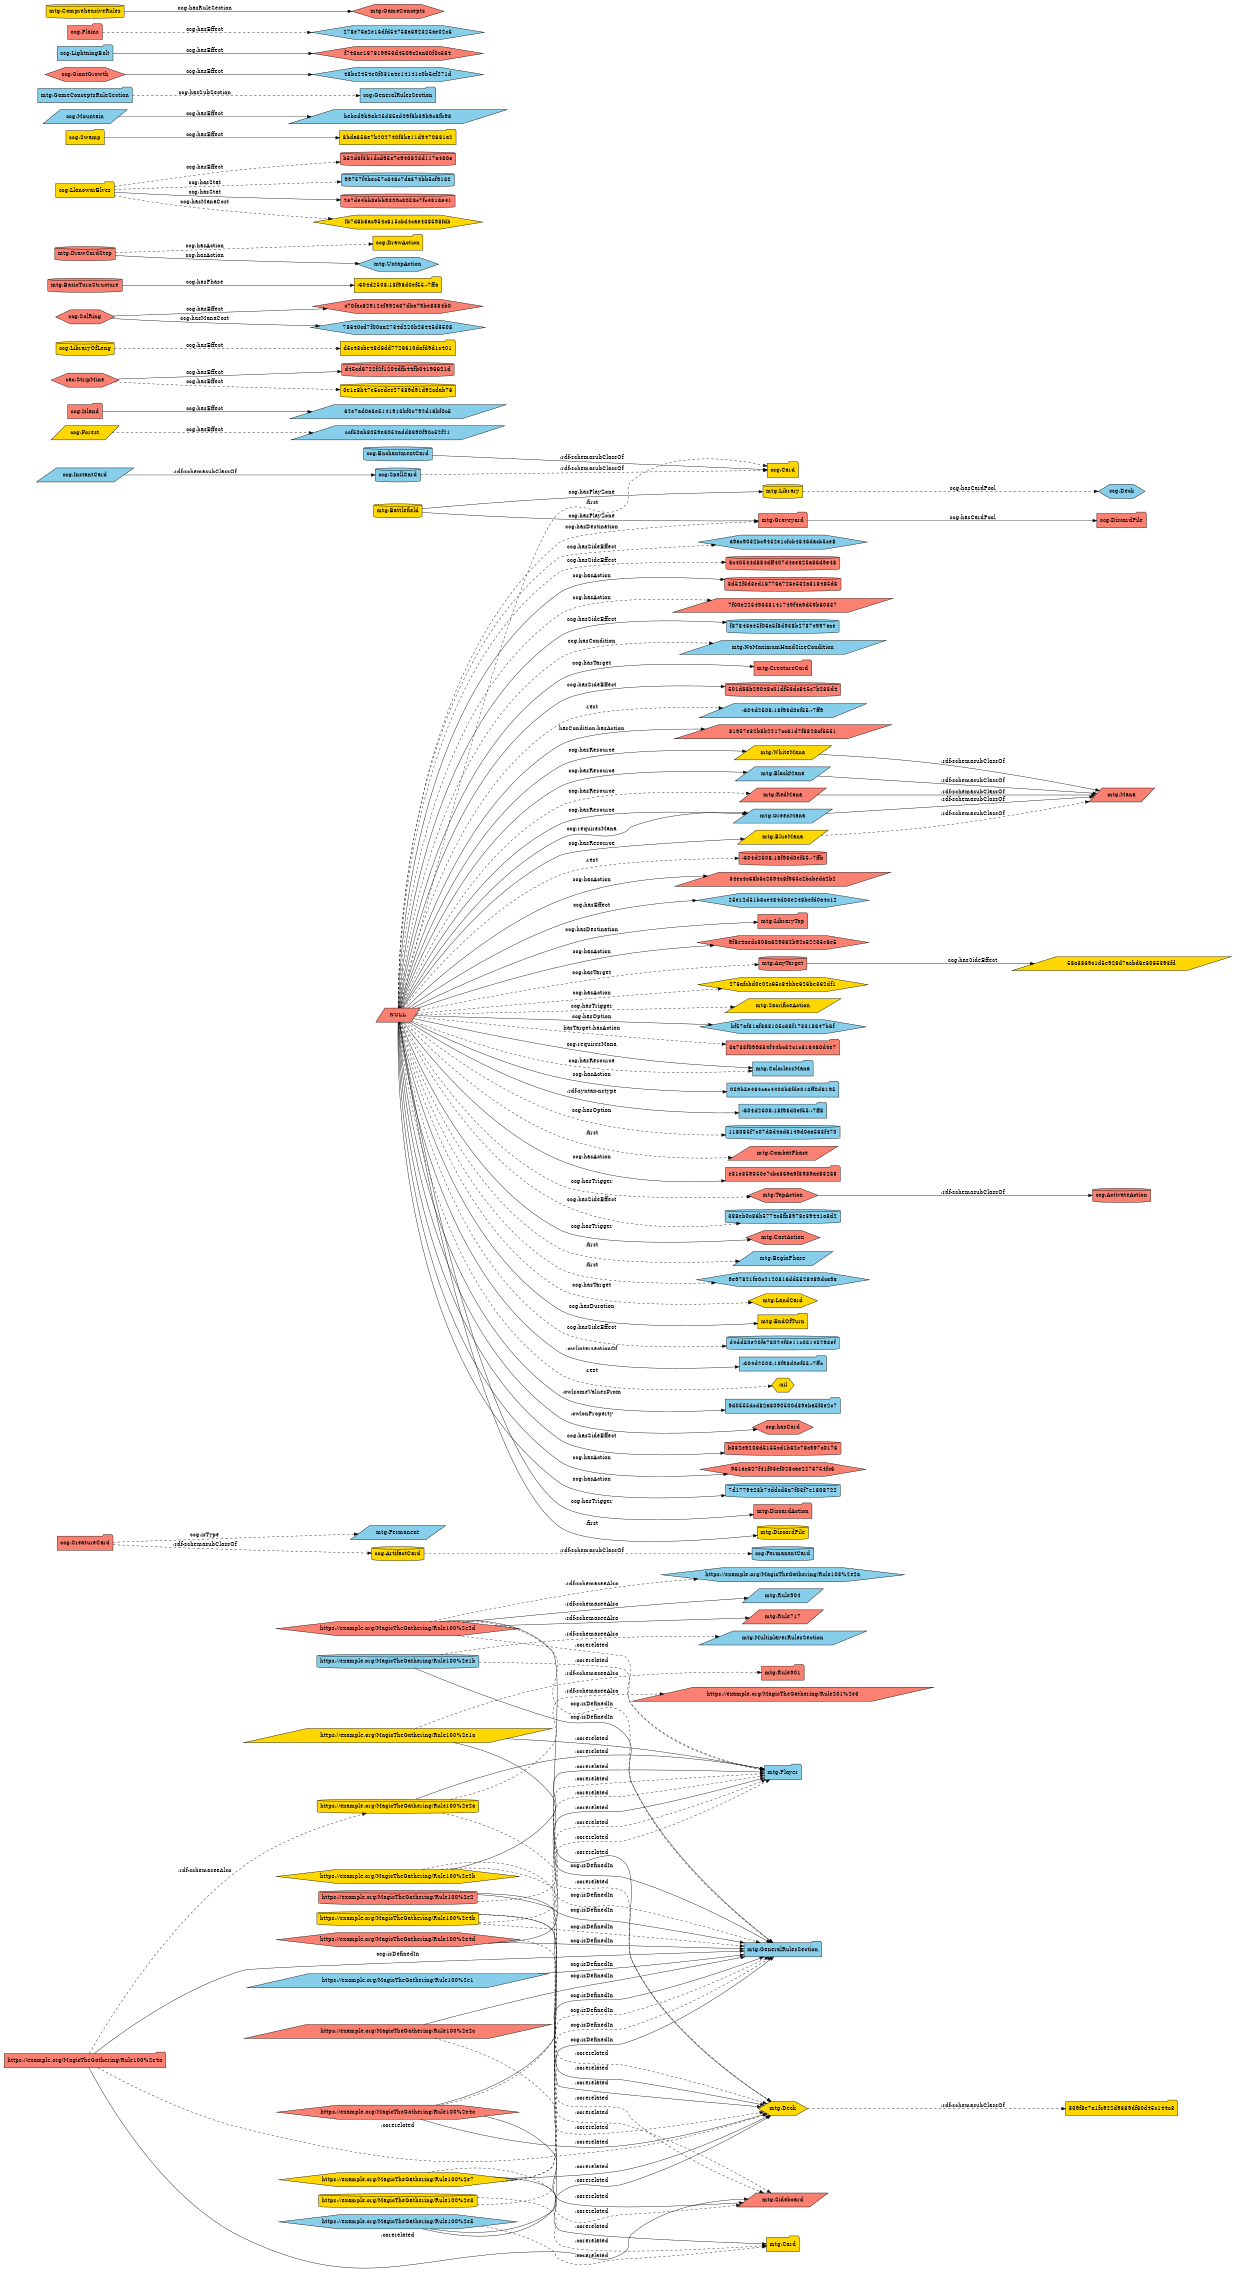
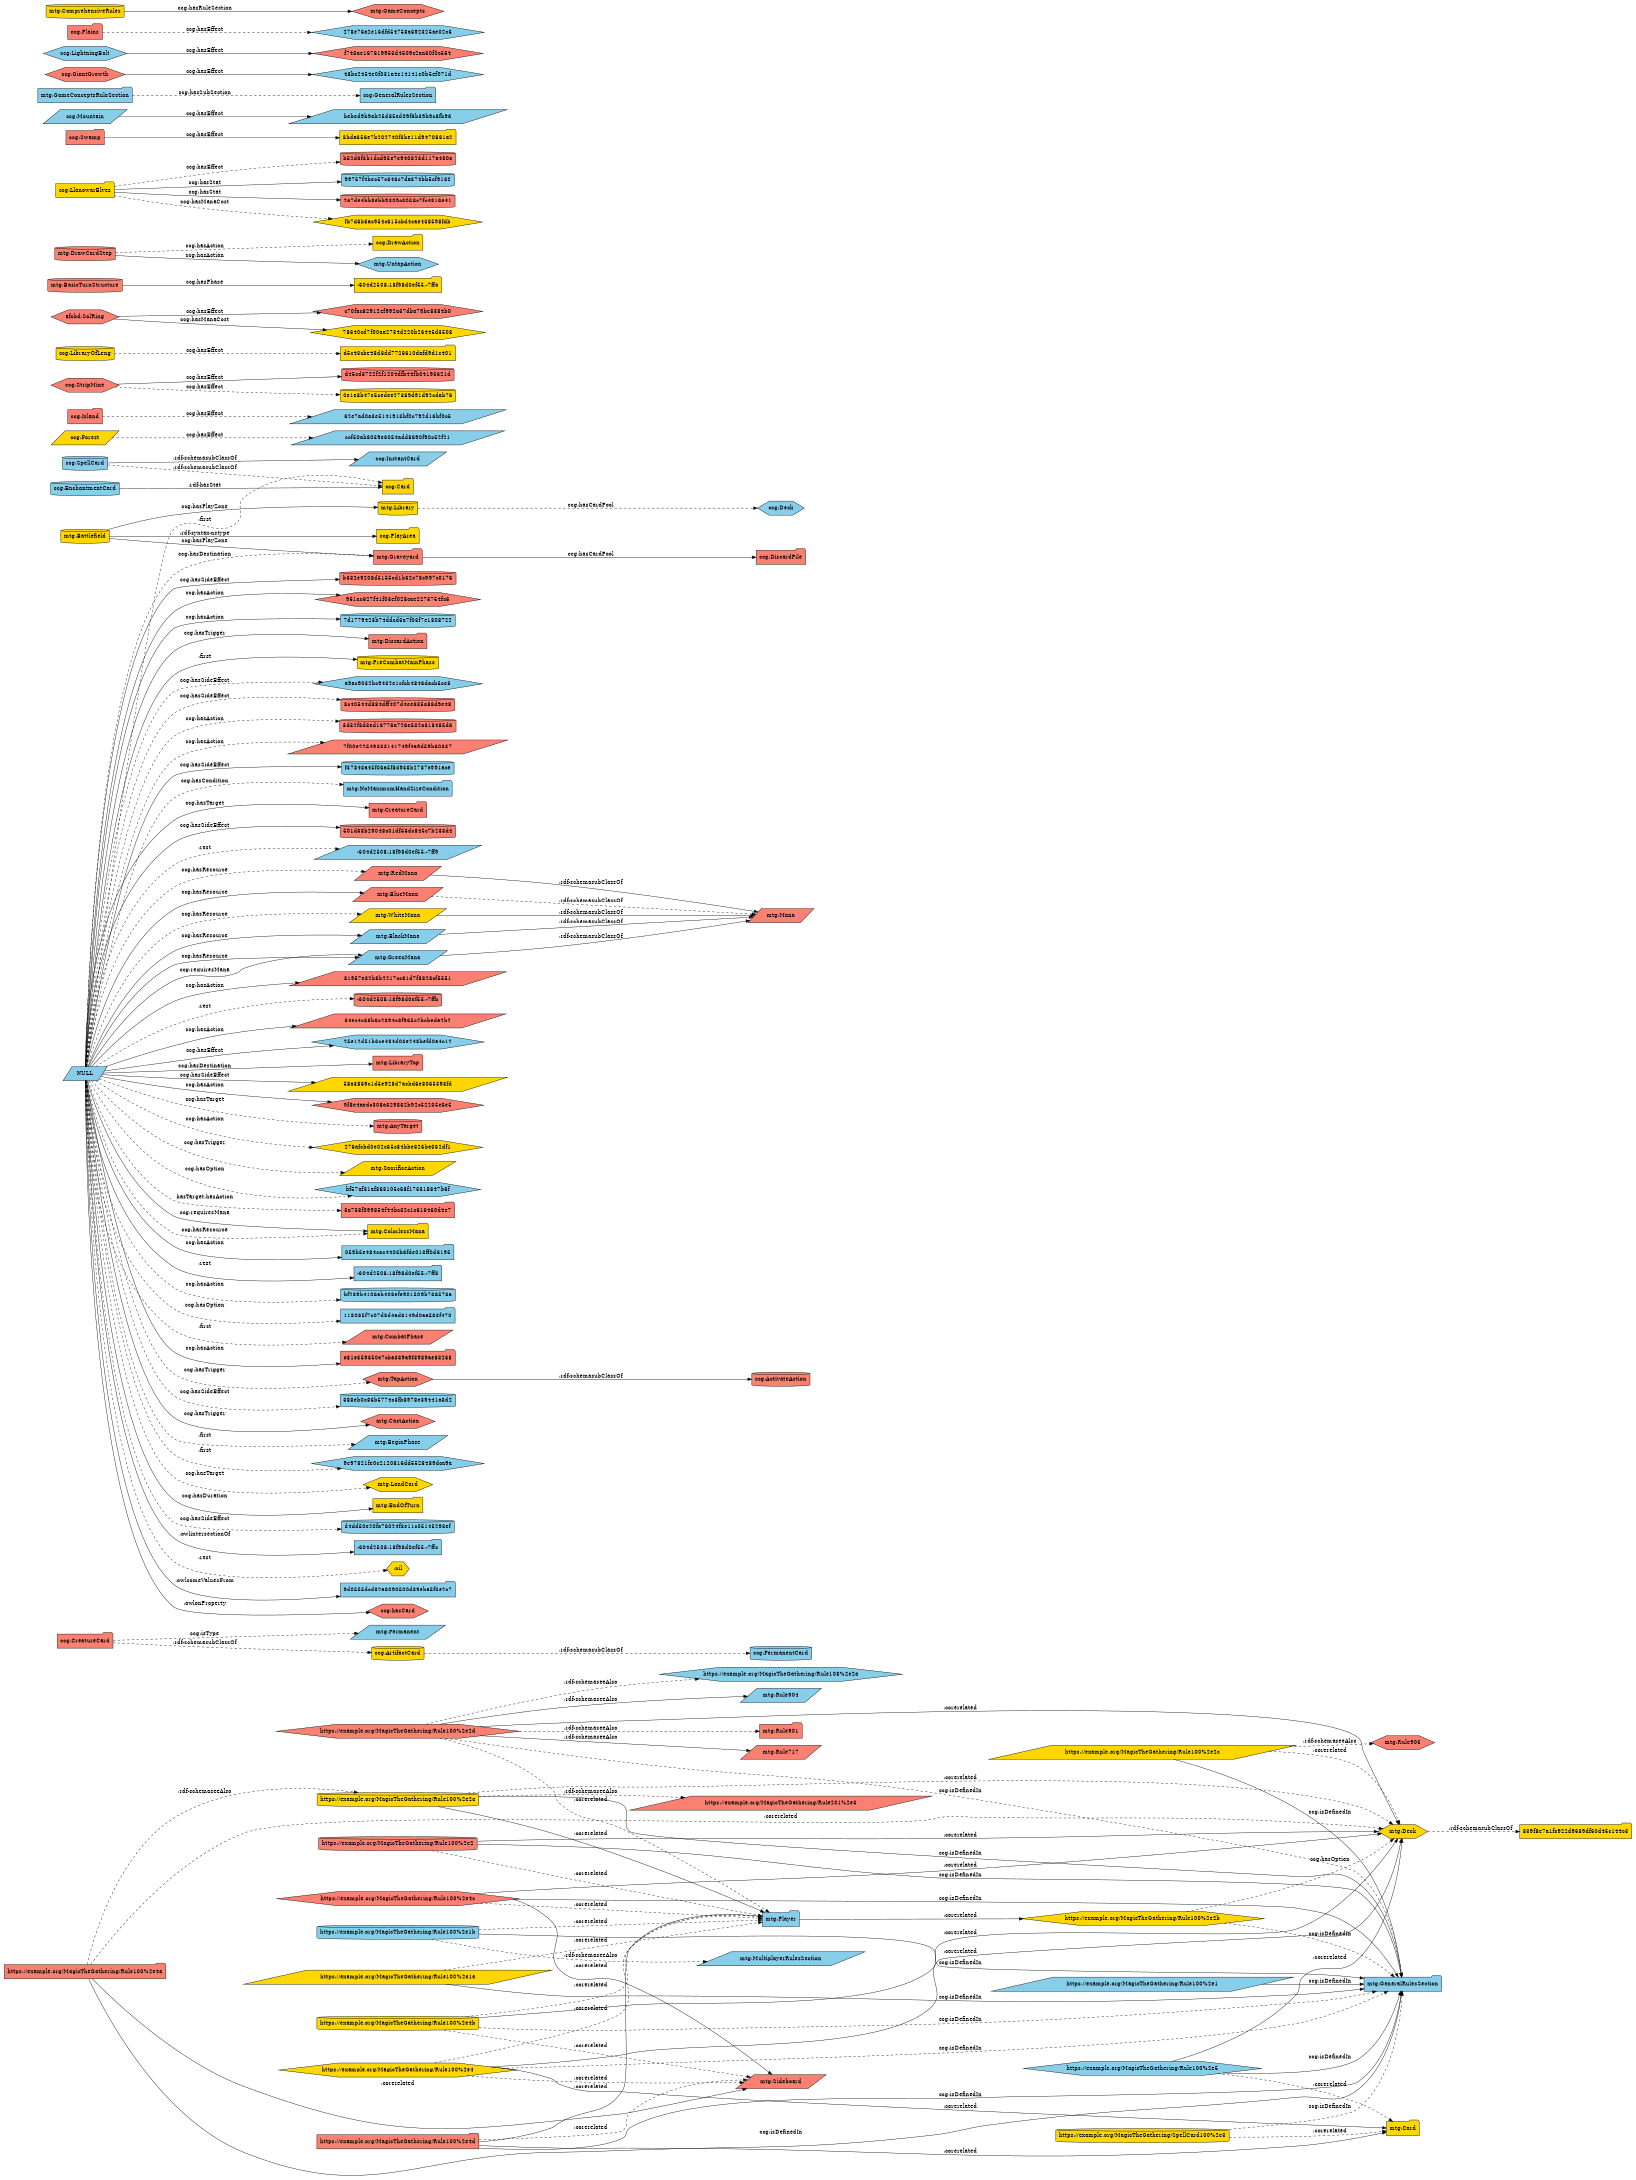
(85, 53) -> (85, 53)
(398, 75) -> (398, 75)
(85, 138) -> (85, 138)
(226, 186) -> (226, 186)
(85, 317) -> (85, 317)
(398, 327) -> (398, 333)
(85, 380) -> (85, 385)
(205, 412) -> (205, 417)
(592, 458) -> (205, 485)
(248, 475) -> (231, 461)
none -> (398, 536)
(783, 563) -> (398, 705)
(783, 626) -> (398, 768)
(783, 647) -> (398, 789)
(467, 707) -> (133, 816)
(592, 729) -> (205, 986)
(516, 801) -> (183, 927)
(783, 837) -> (398, 895)
(919, 964) -> (207, 1080)
(398, 1015) -> (85, 1074)
(562, 1020) -> (197, 1182)
(783, 1069) -> (398, 1232)
(592, 1091) -> (205, 1264)
(783, 1132) -> (398, 1316)
none -> (398, 1295)
(783, 1533) -> (398, 663)
(583, 1681) -> (638, 1731)
none -> (1403, 1743)
(634, 1748) -> (601, 1946)
(579, 1771) -> (909, 1919)
none -> (959, 1858)
(398, 1940) -> (398, 2142)
(398, 2031) -> (1142, 1752)
(592, 2053) -> (1330, 1859)
none -> (931, 2154)
(398, 2180) -> (398, 2070)
(398, 2201) -> (1142, 2136)
